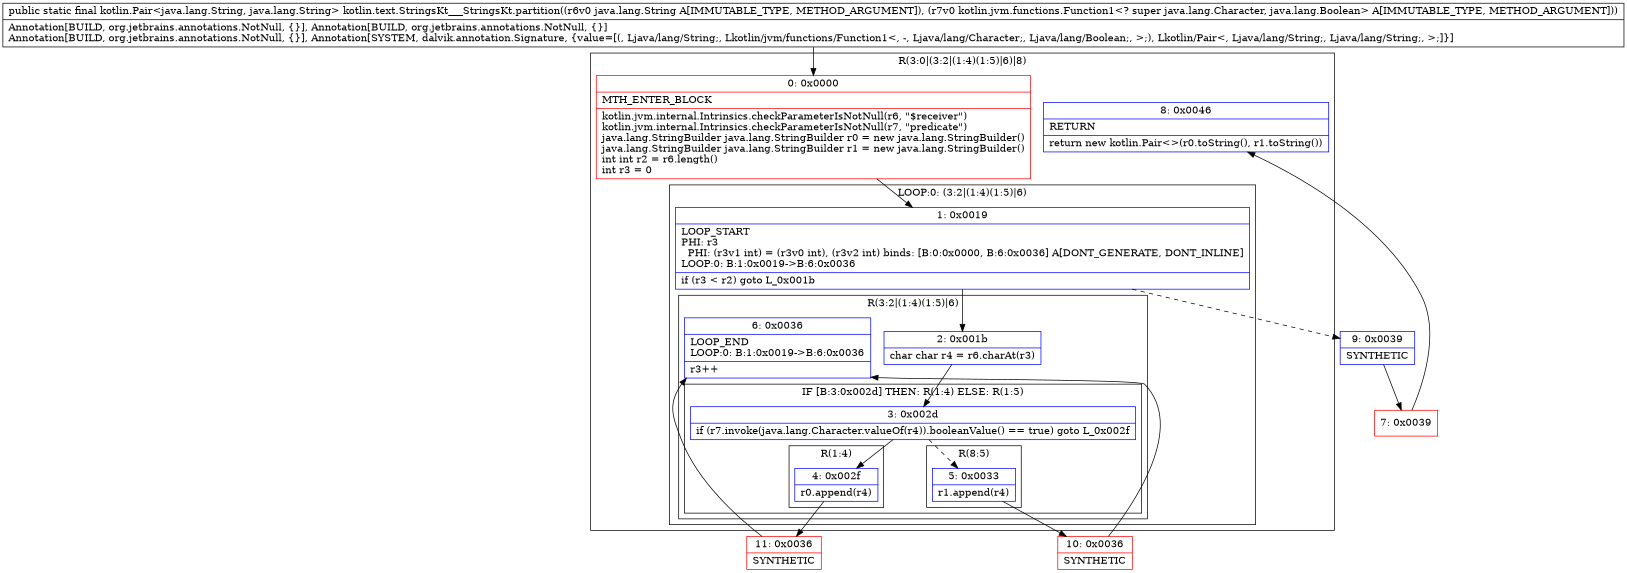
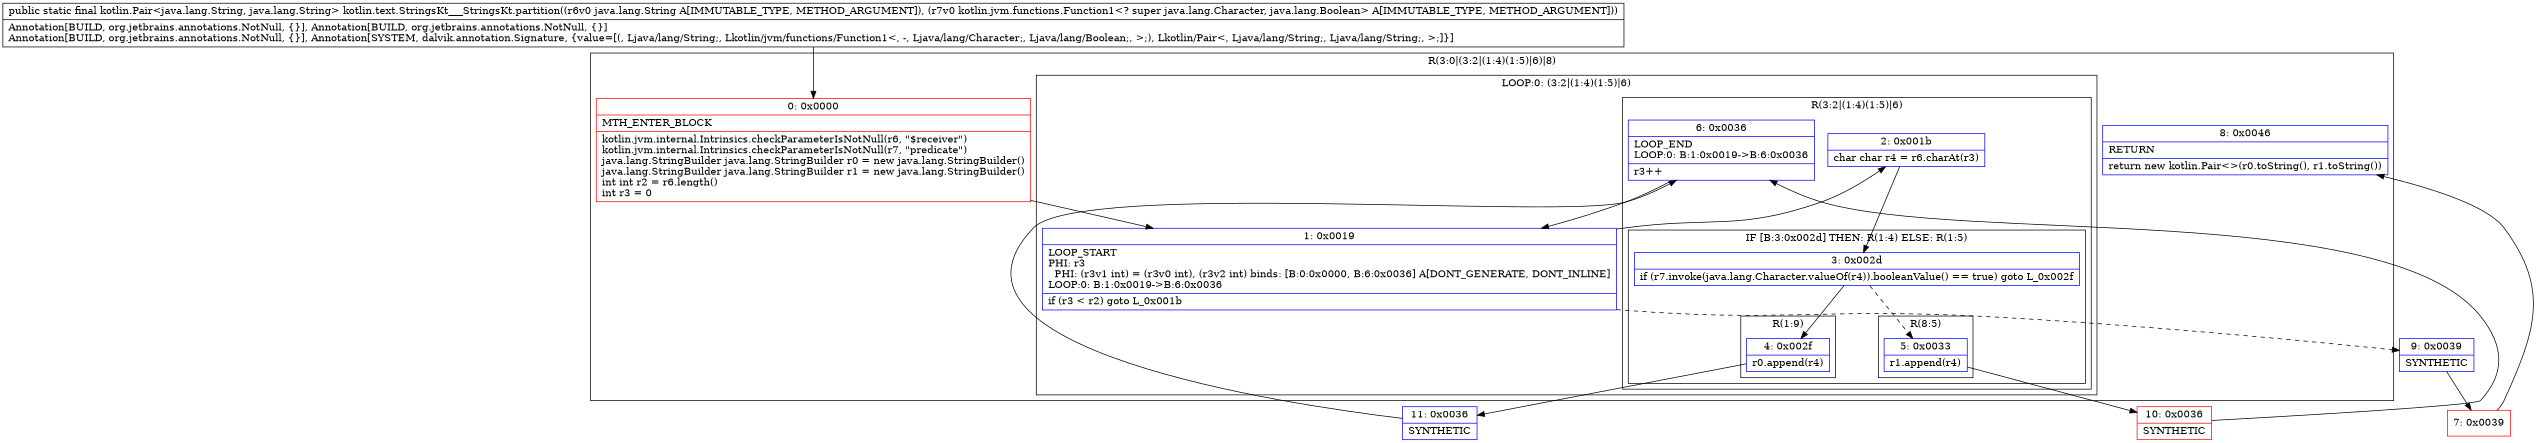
none -> (1606, 209)
(836, 454) -> (1788, 324)
(784, 553) -> (1440, 423)
